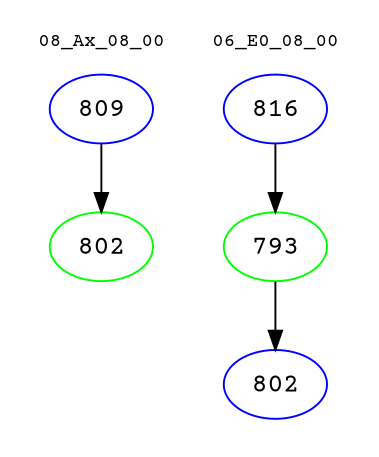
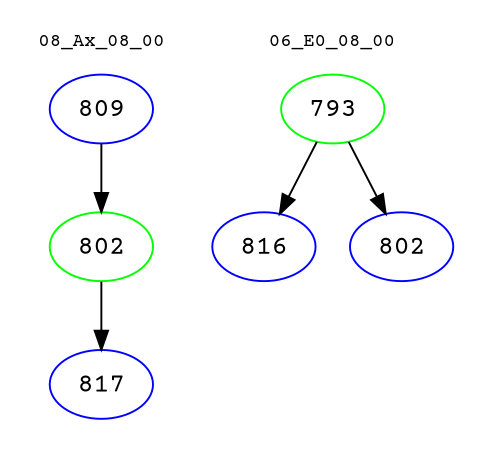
(275, 168) -> (303, 169)
none -> (101, 384)
